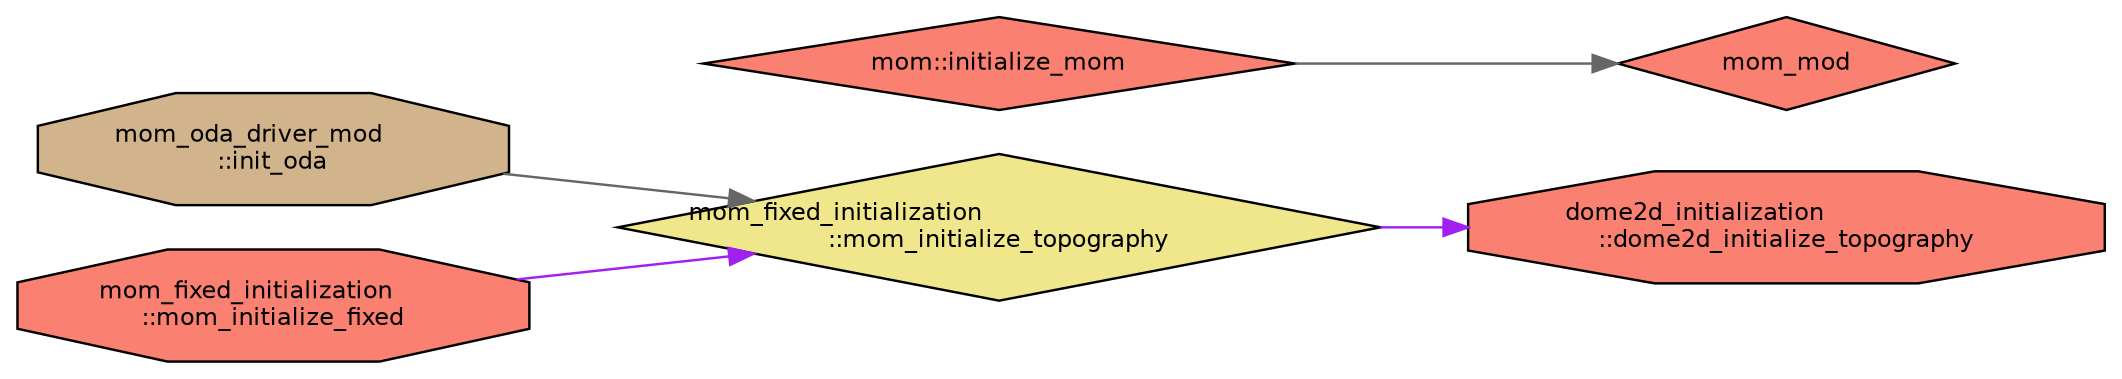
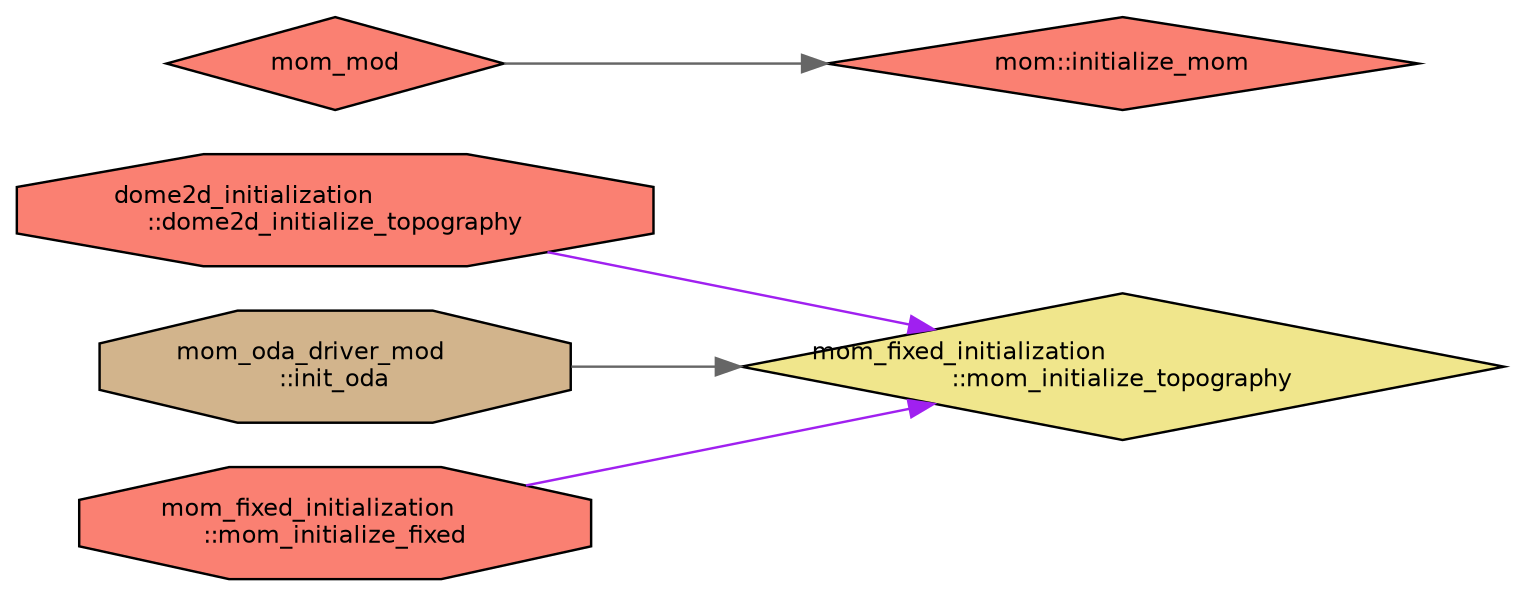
(1444, 64) -> (653, 64)
(1412, 227) -> (728, 288)
